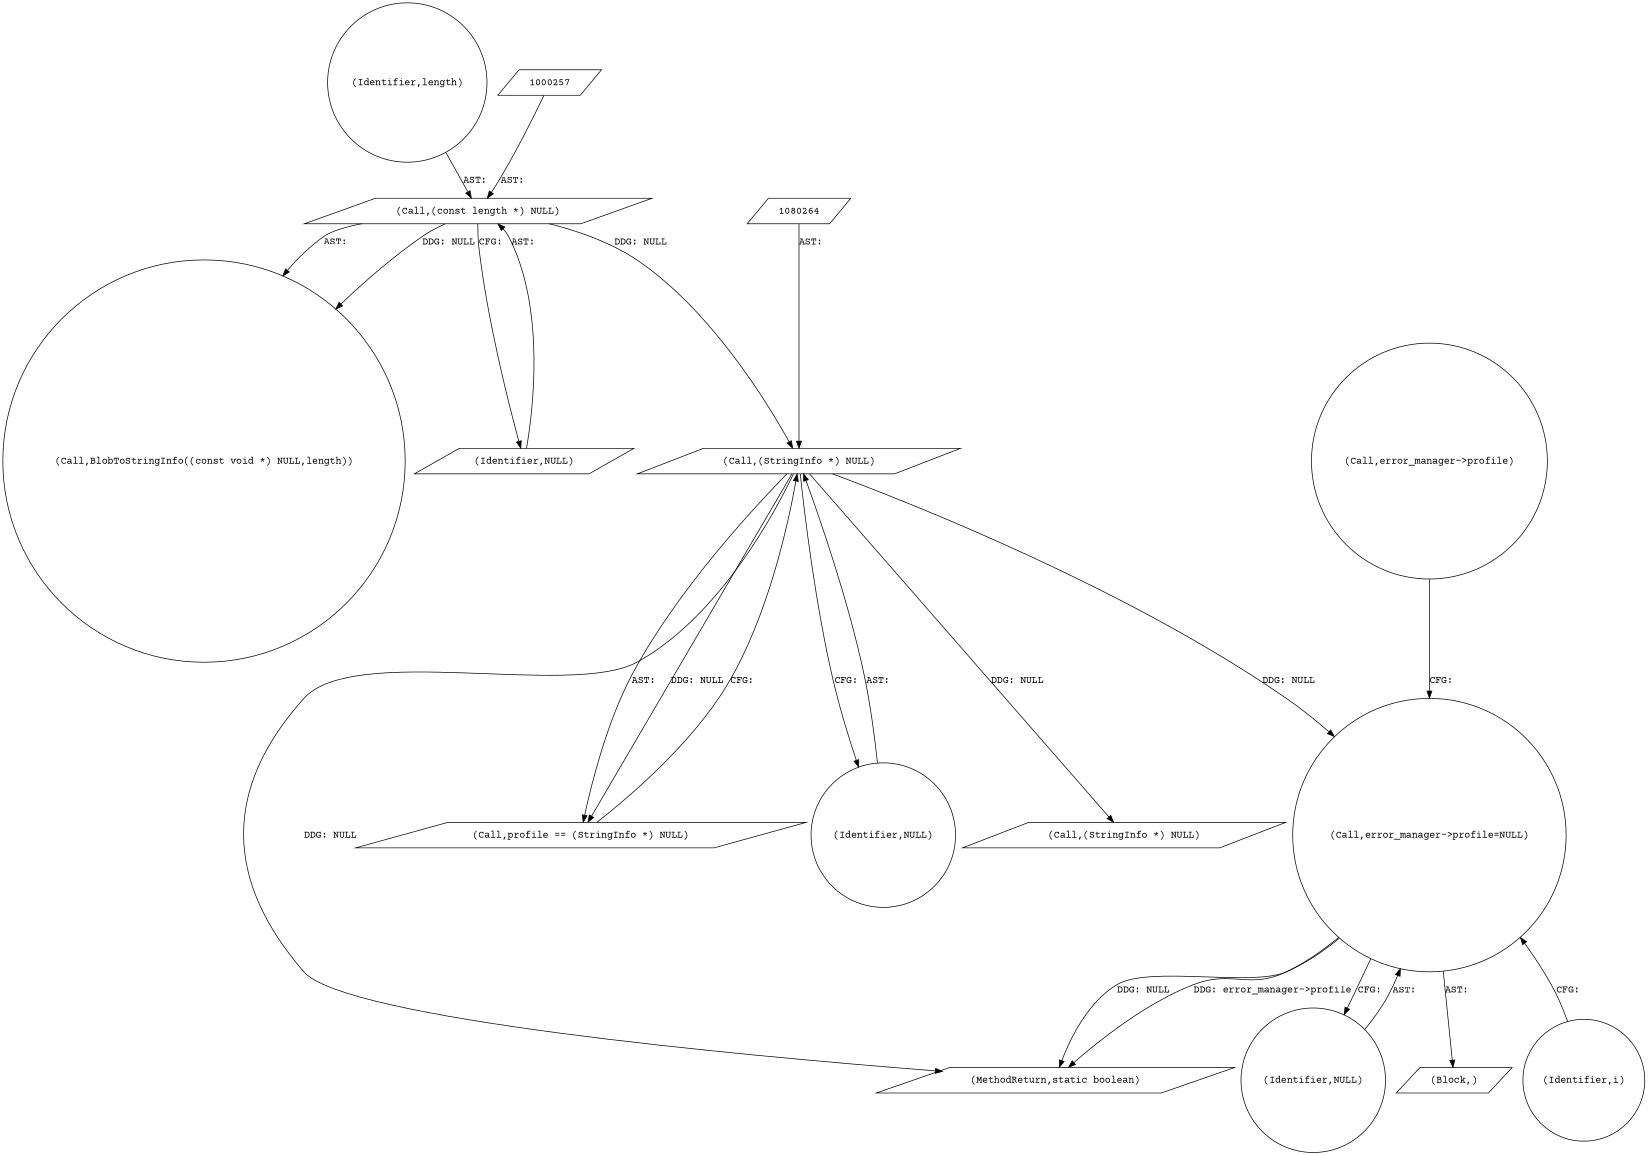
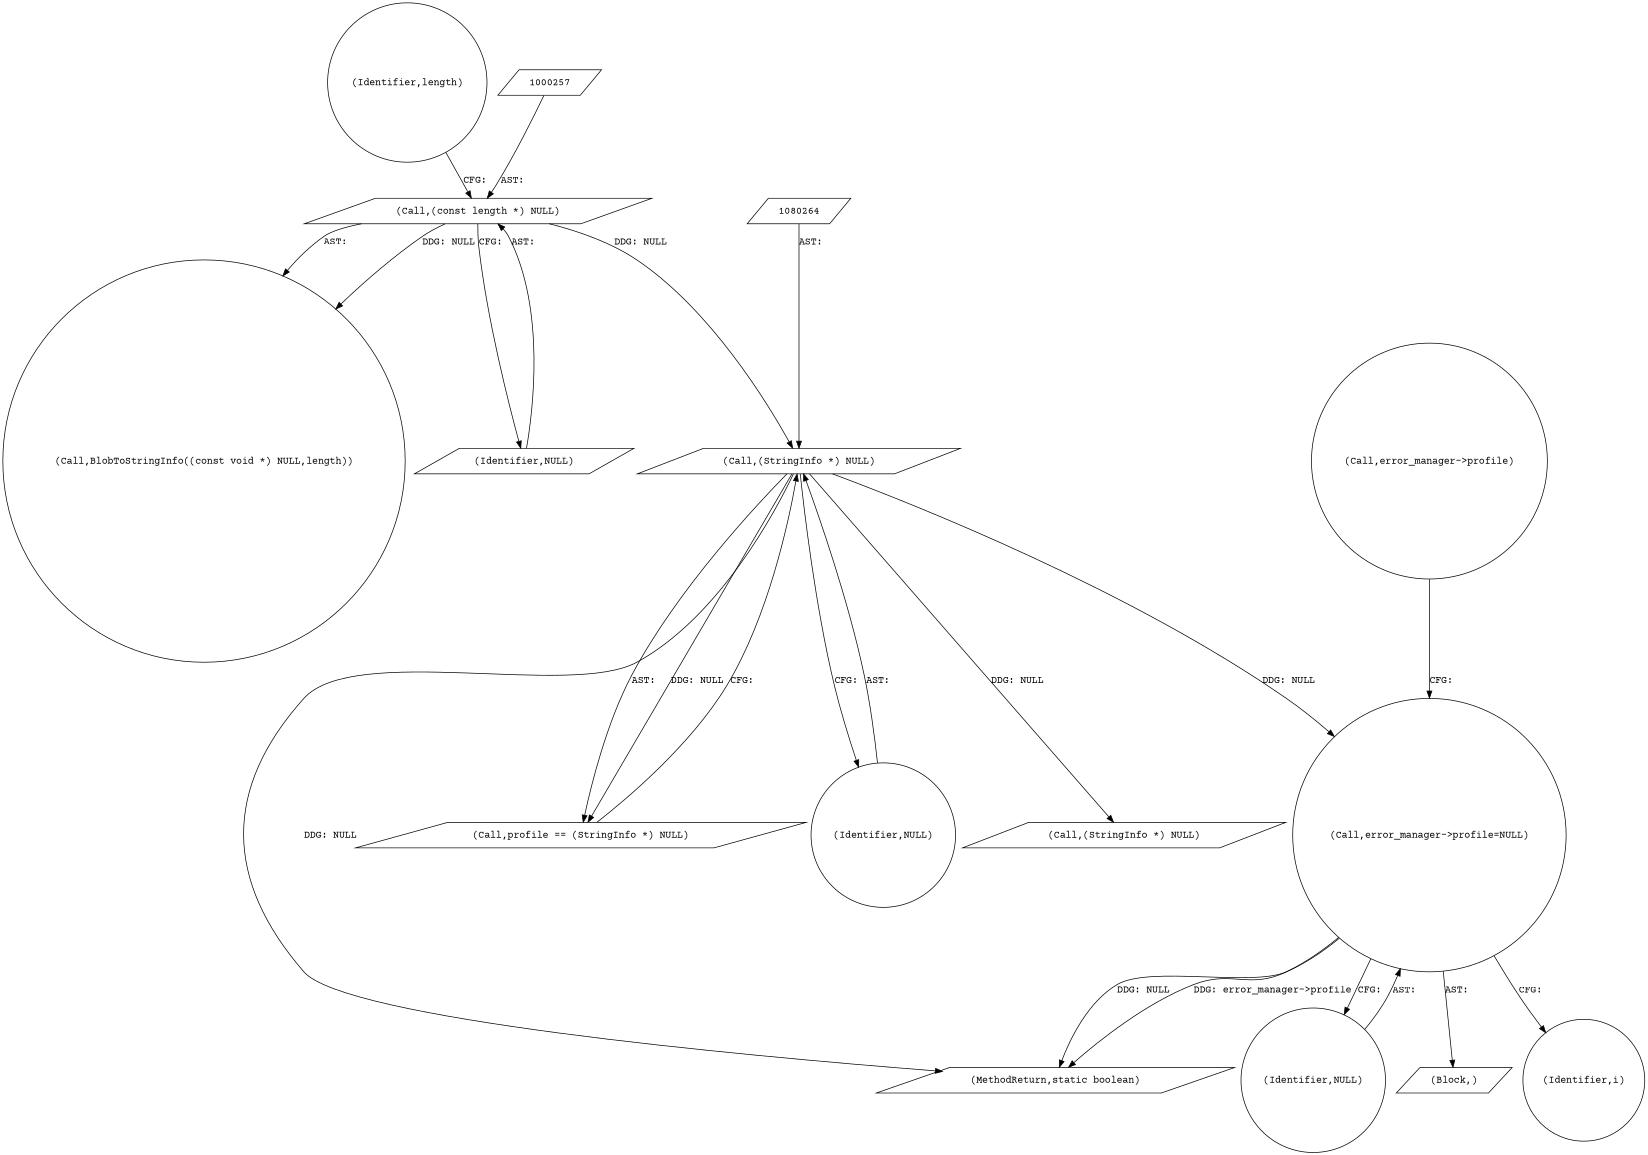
(478, 180) -> (478, 180)
(1549, 981) -> (1517, 992)
